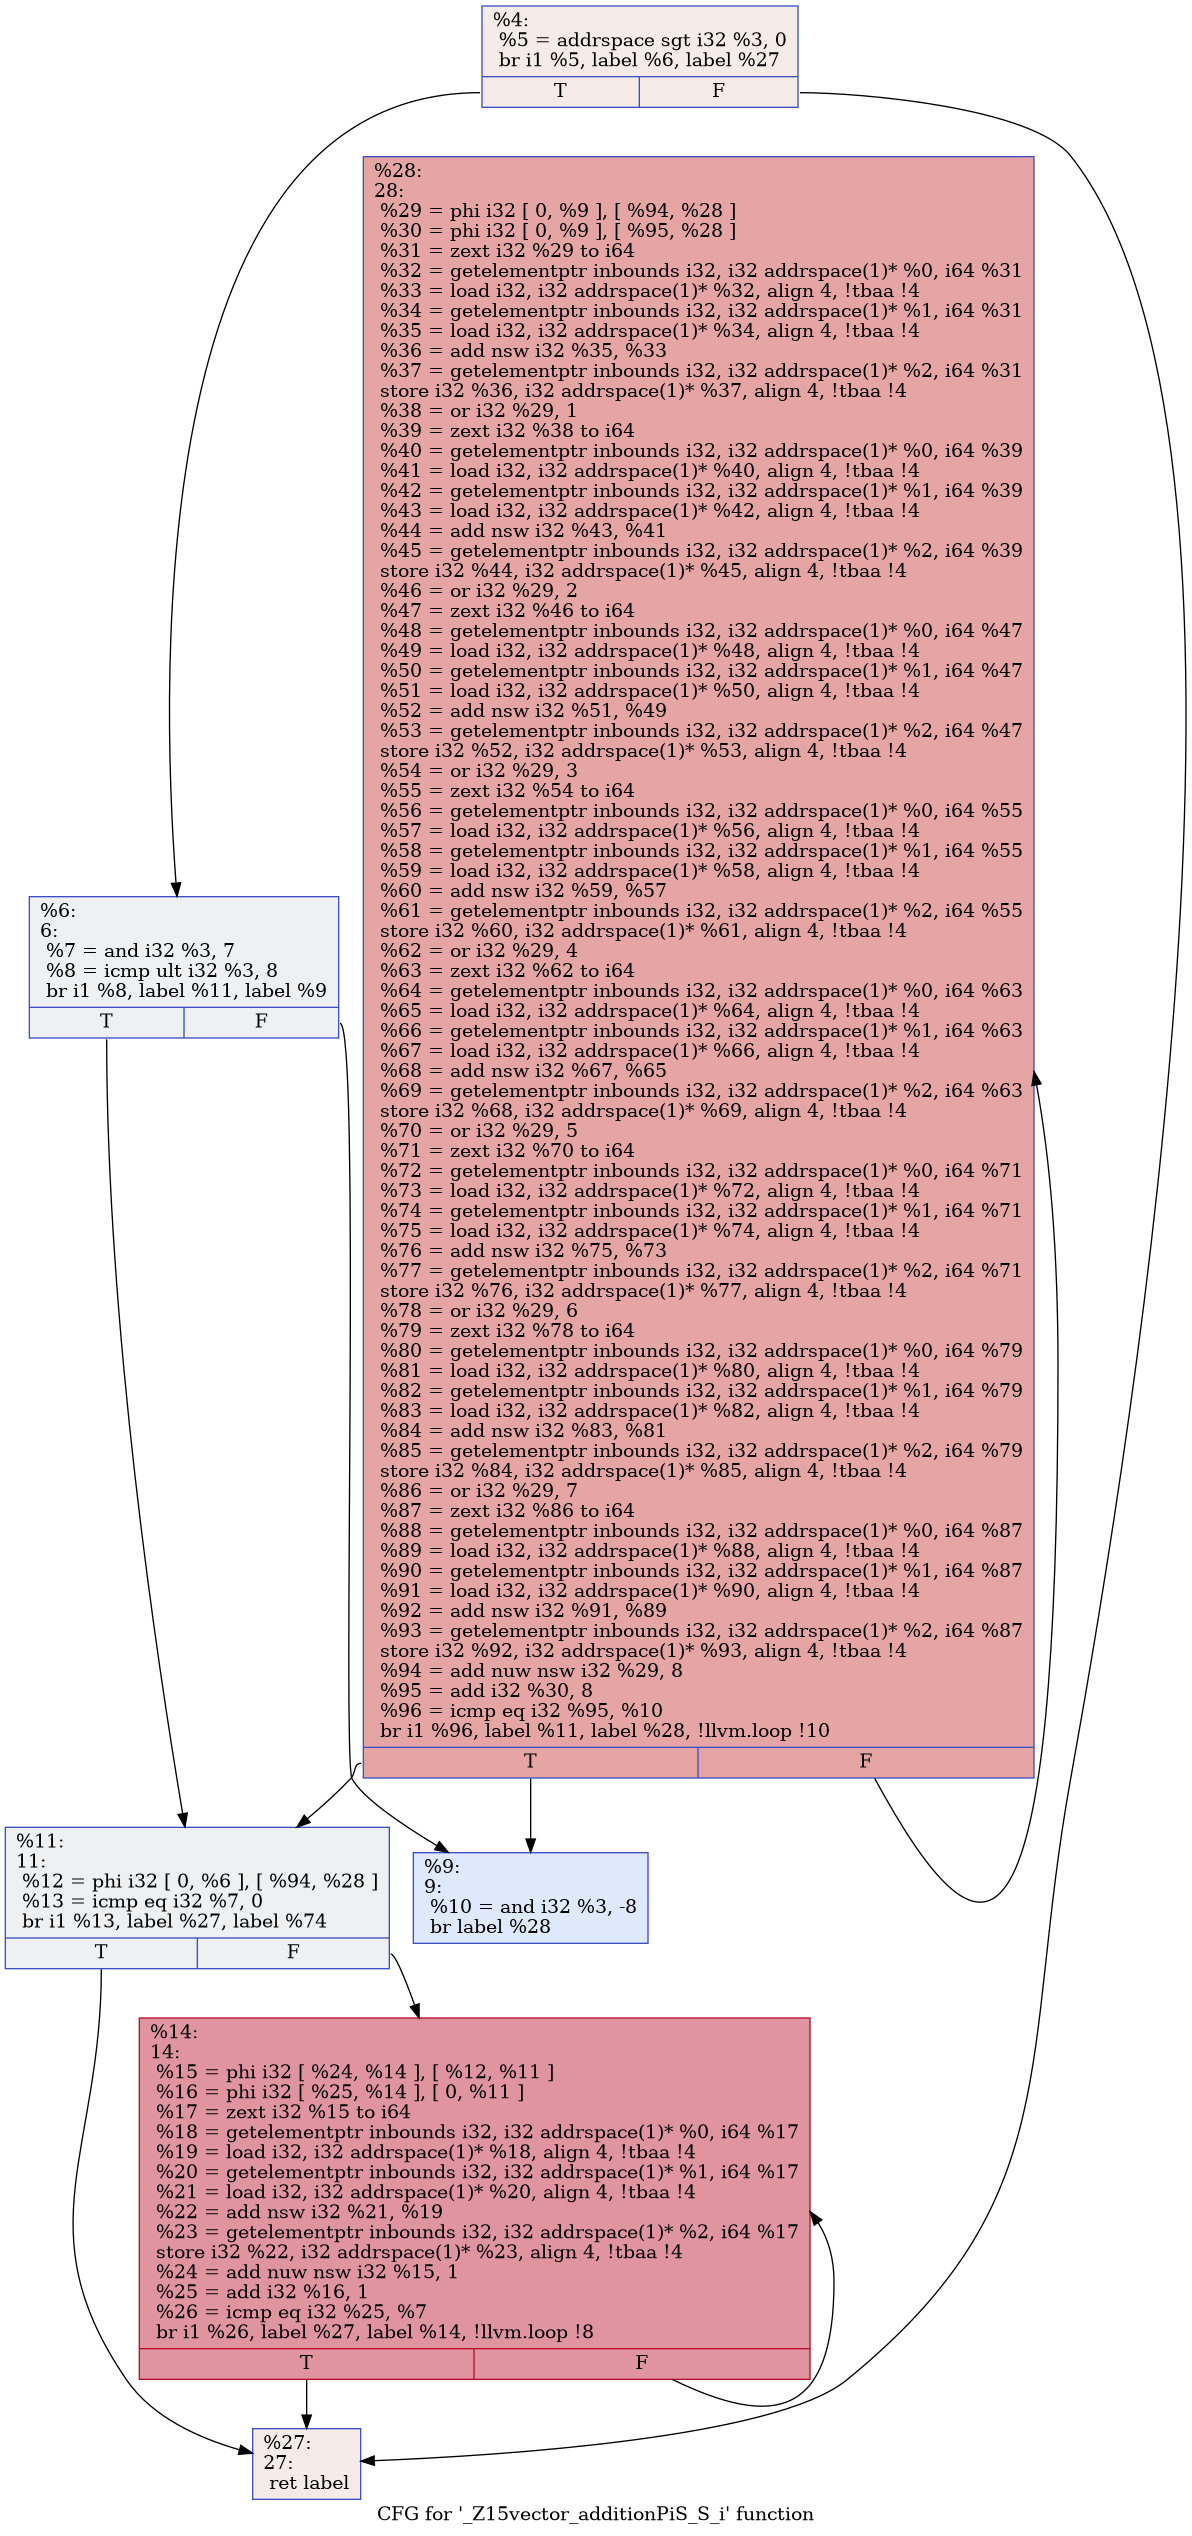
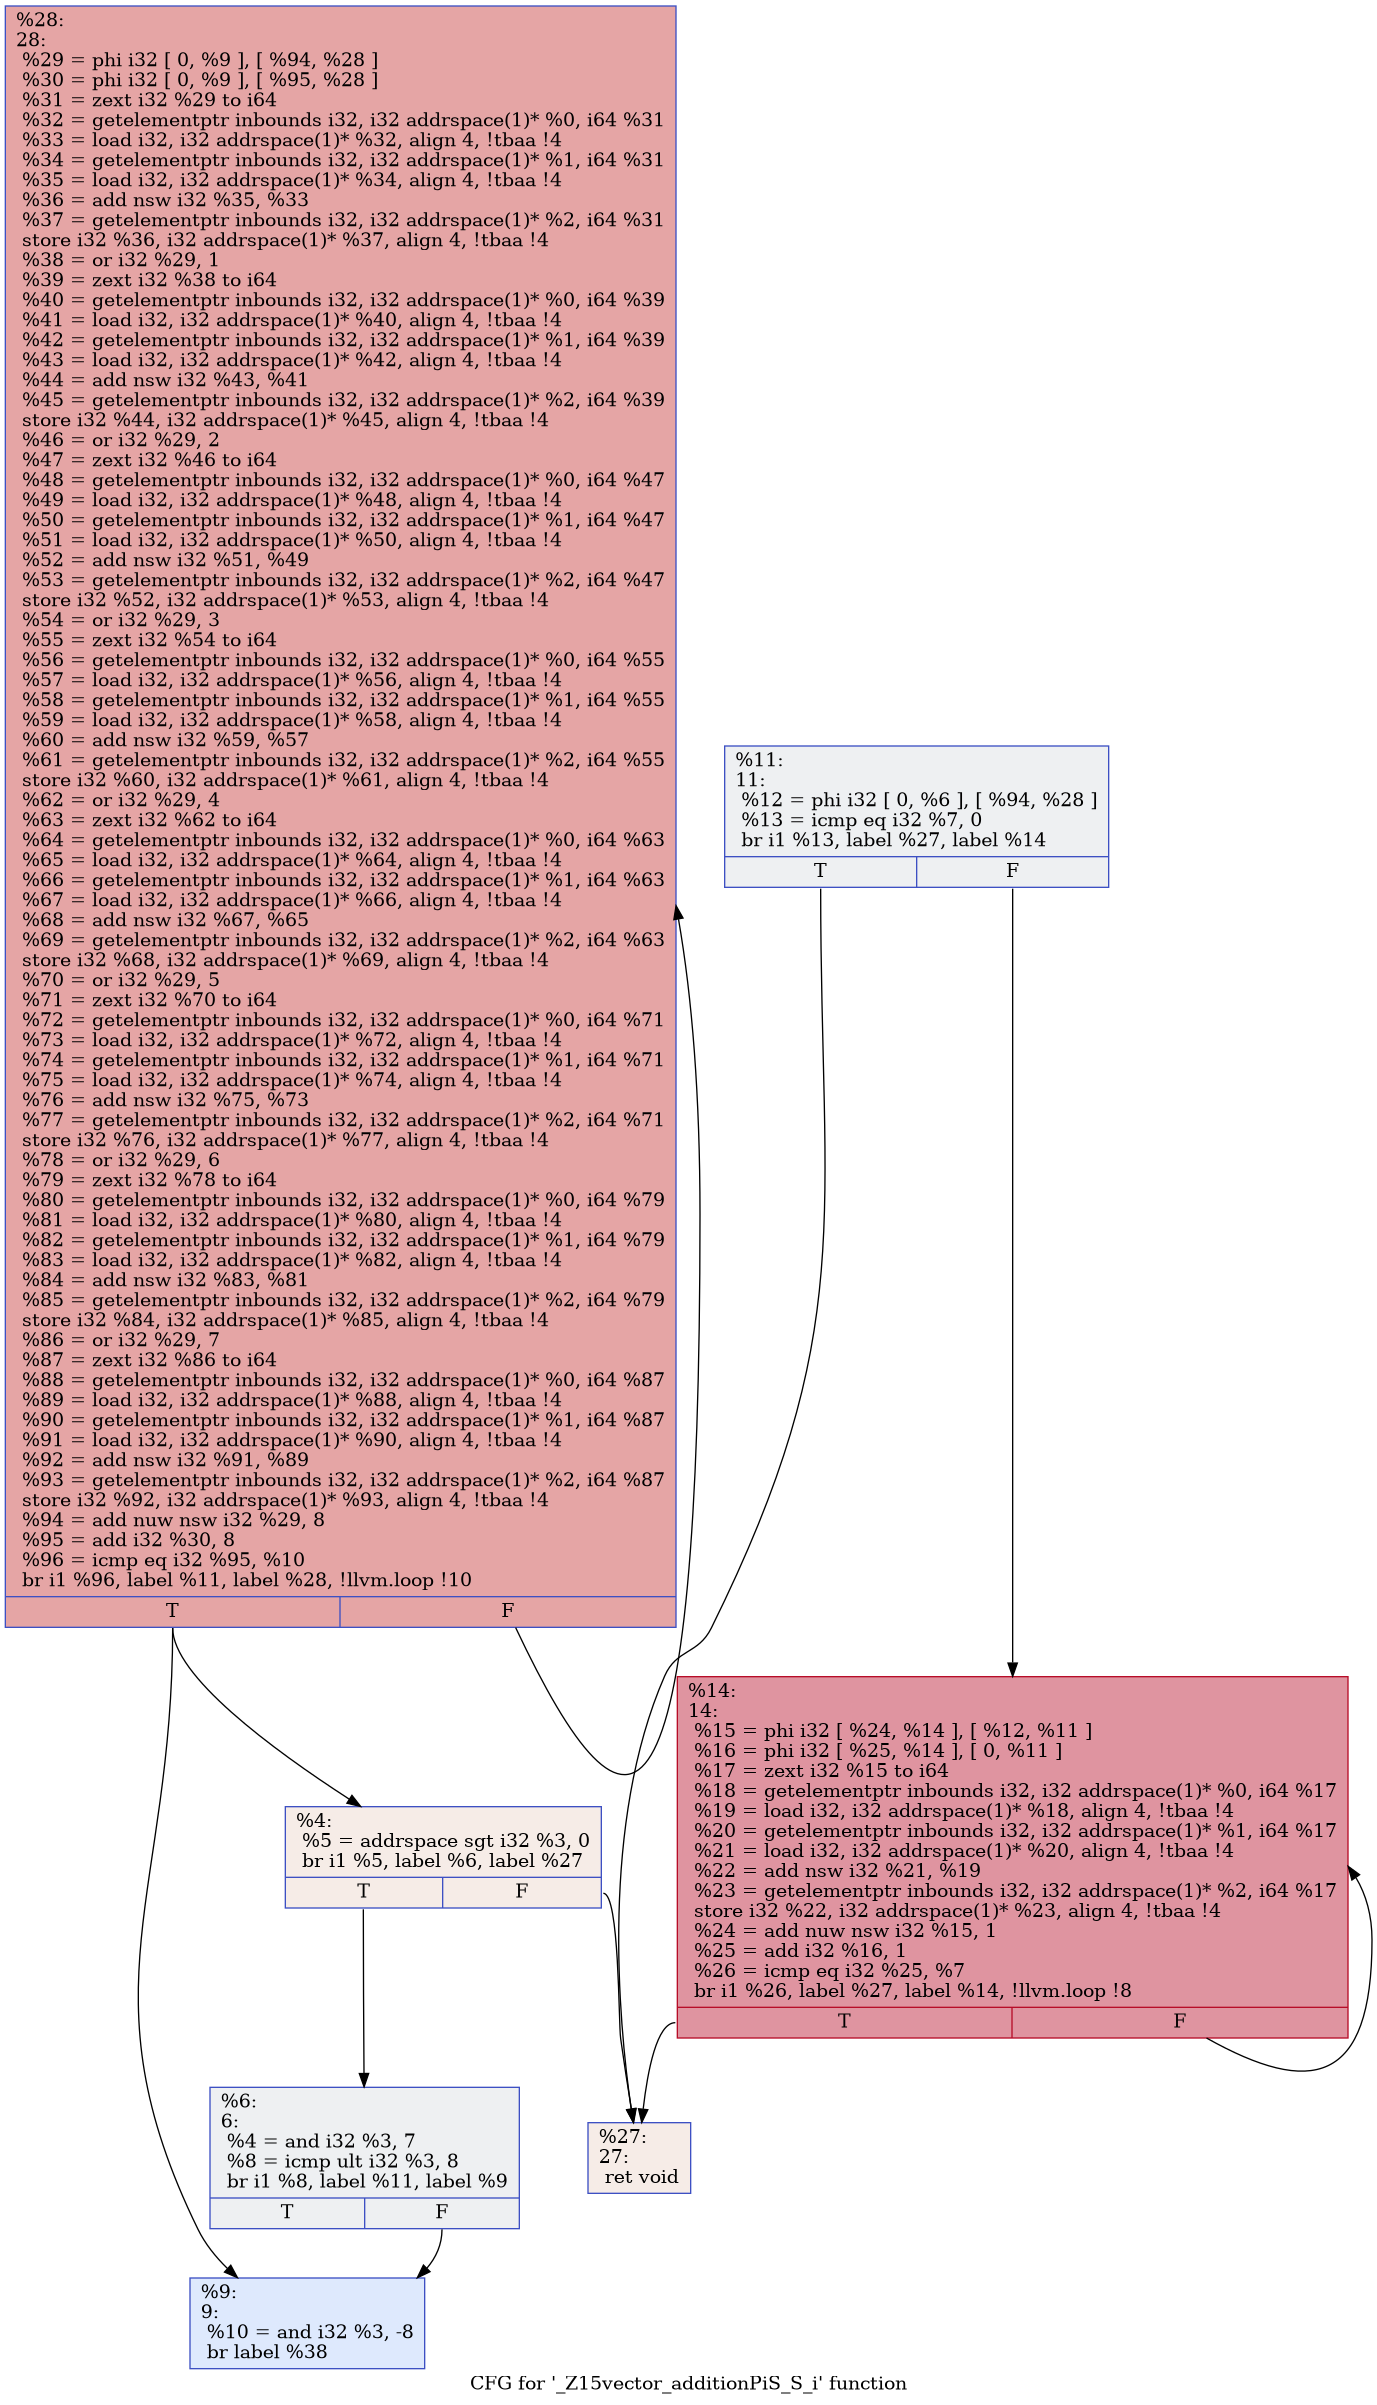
(138, 951) -> (319, 2142)
(130, 1428) -> none
(337, 1792) -> (247, 1726)
(172, 1922) -> (891, 841)
(488, 1927) -> (265, 2353)
(307, 2483) -> (639, 2177)
